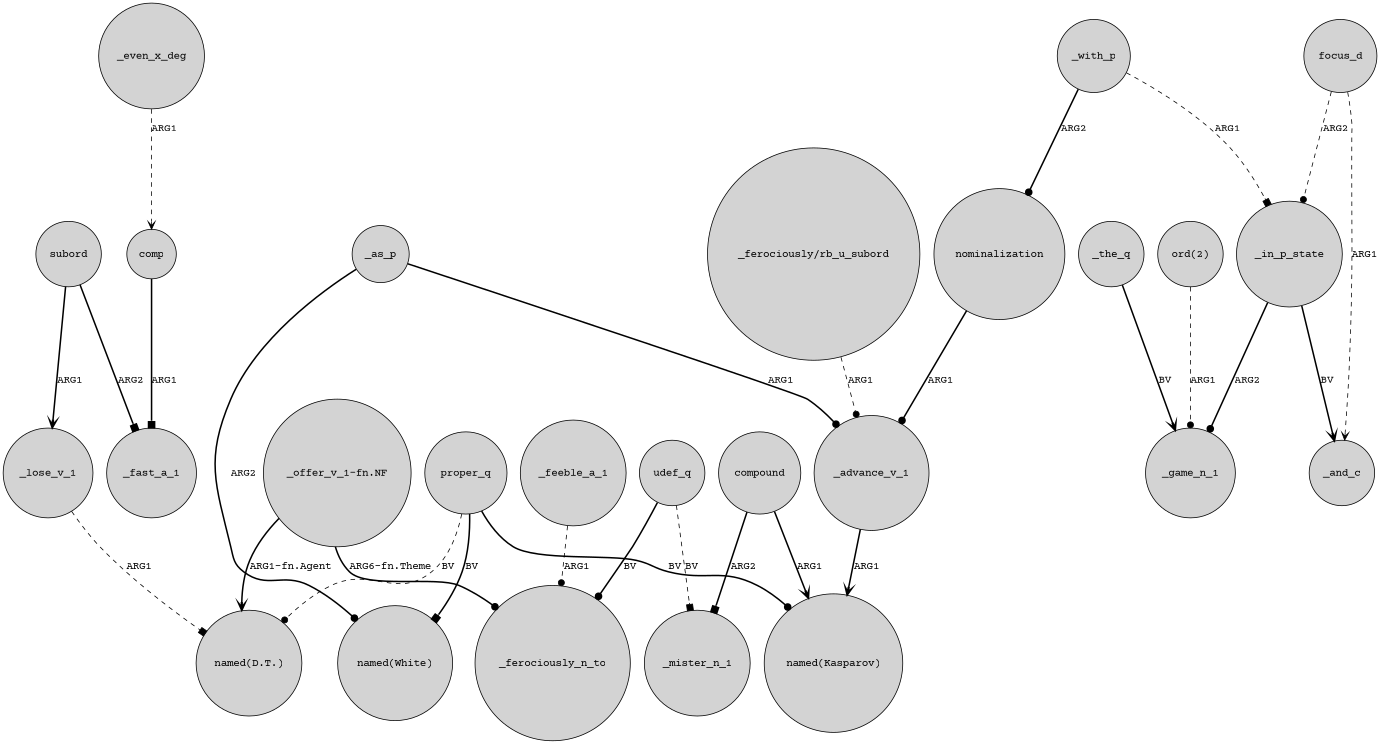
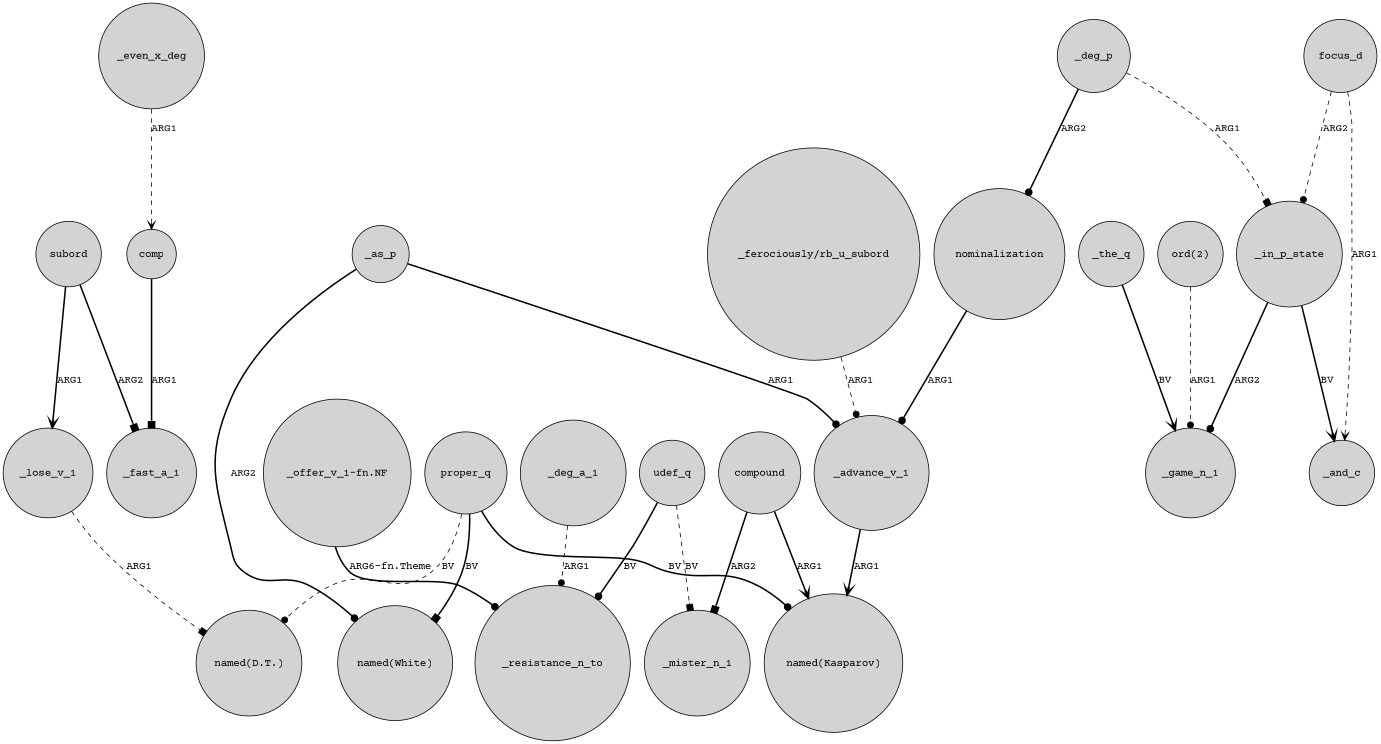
(1094, 56) -> (1094, 56)
(573, 473) -> (573, 473)
(251, 557) -> none
(553, 663) -> (553, 663)
